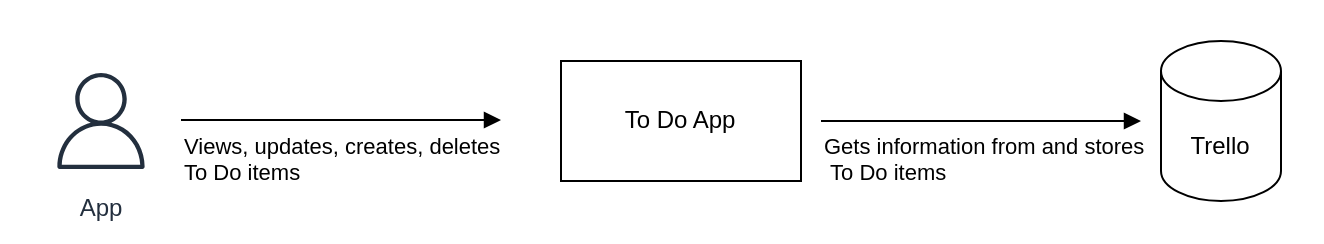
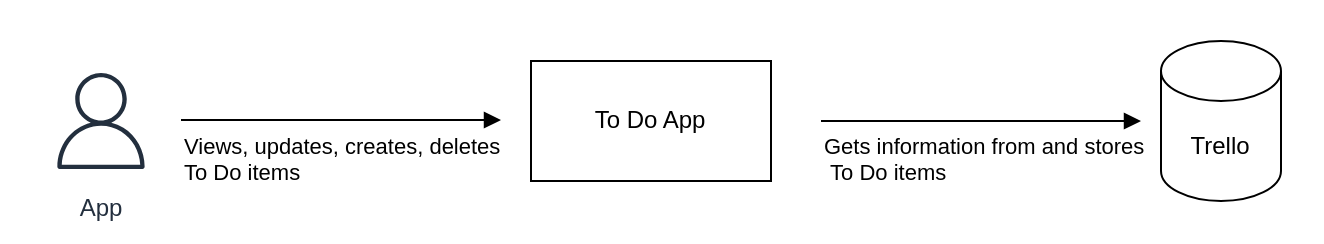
(681, 121) -> (651, 121)
